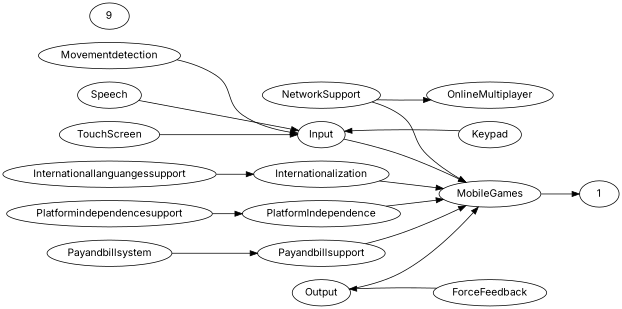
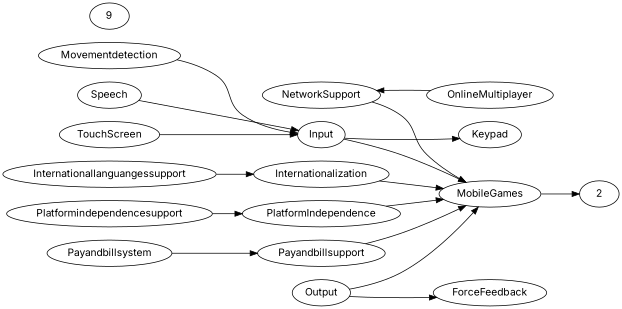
(400, 100) -> (407, 90)
(406, 130) -> (398, 140)
(599, 194) -> (599, 194)
(397, 288) -> (389, 298)
